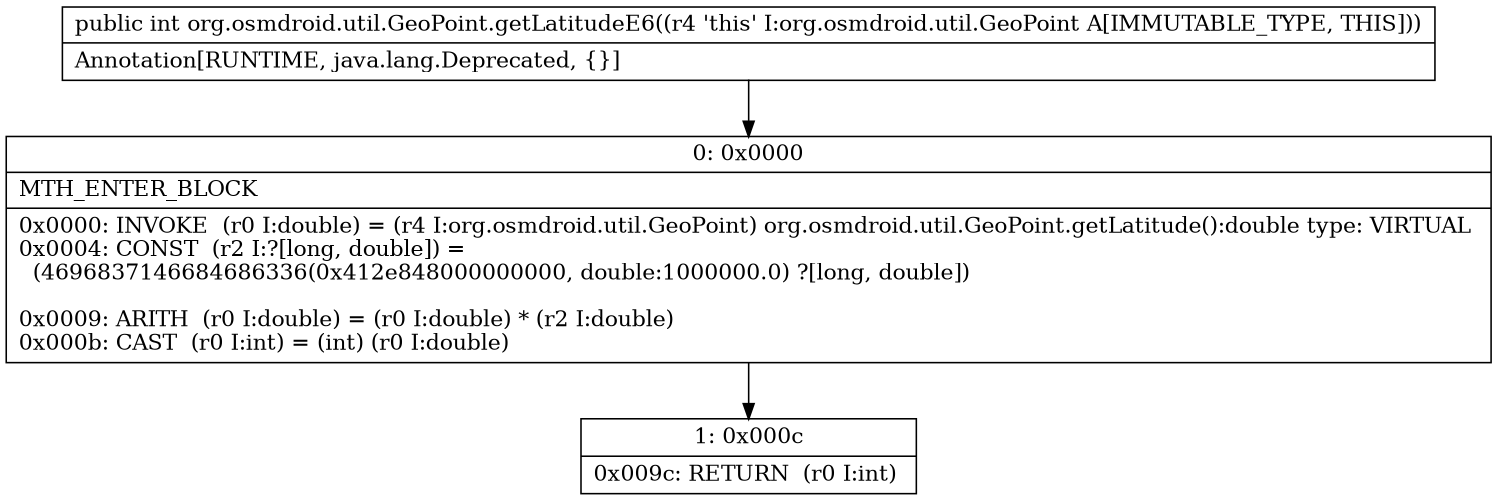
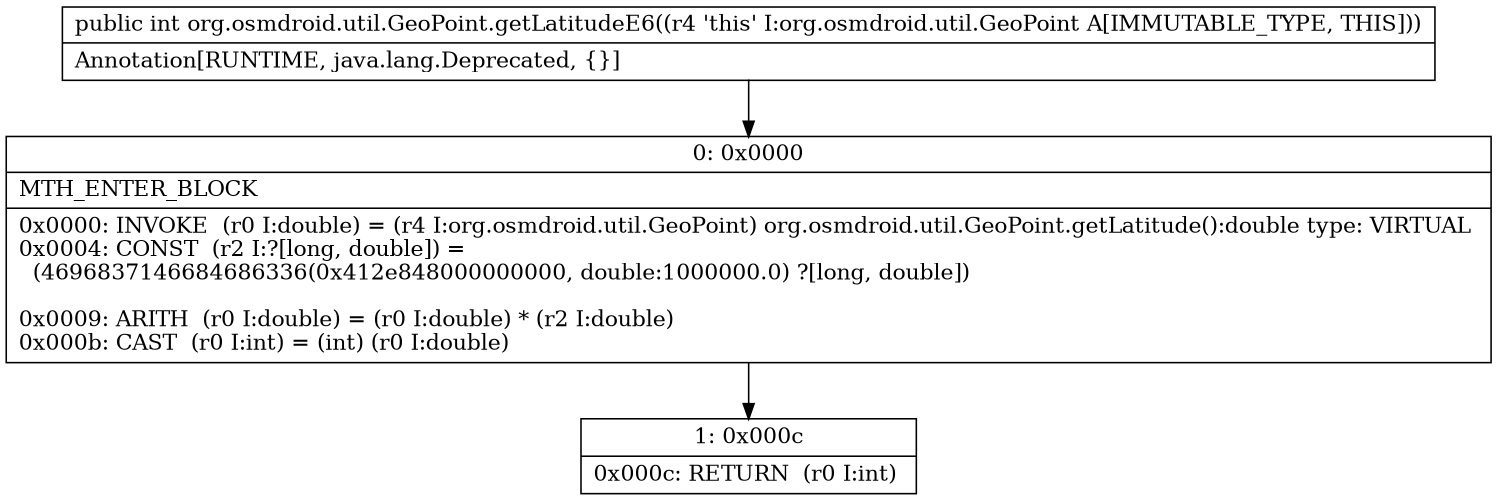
(749, 474) -> (749, 474)
